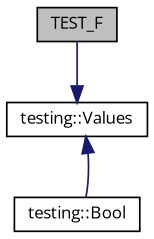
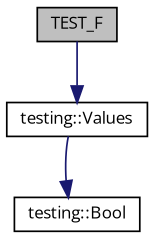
(88, 176) -> (66, 159)
